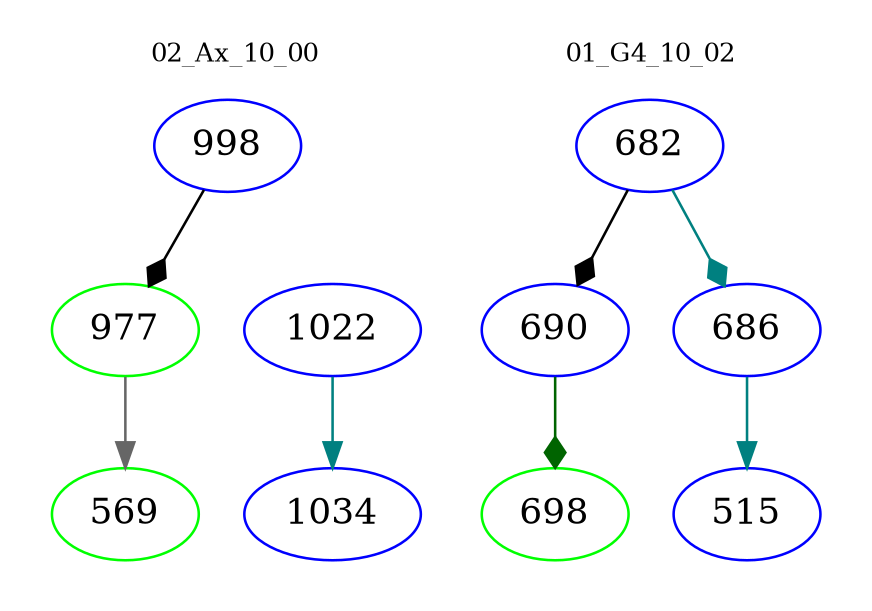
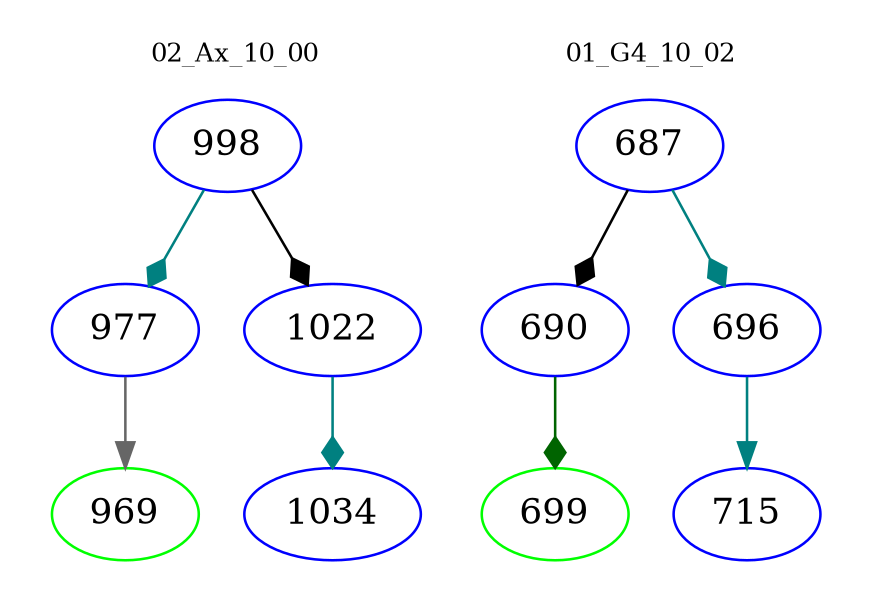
(650, 146) -> (650, 146)
none -> (272, 224)
(184, 225) -> (184, 225)
(125, 330) -> (125, 330)
(747, 330) -> (747, 330)
(333, 410) -> (333, 410)
(125, 514) -> (125, 514)
(555, 514) -> (555, 514)
(747, 514) -> (747, 514)
